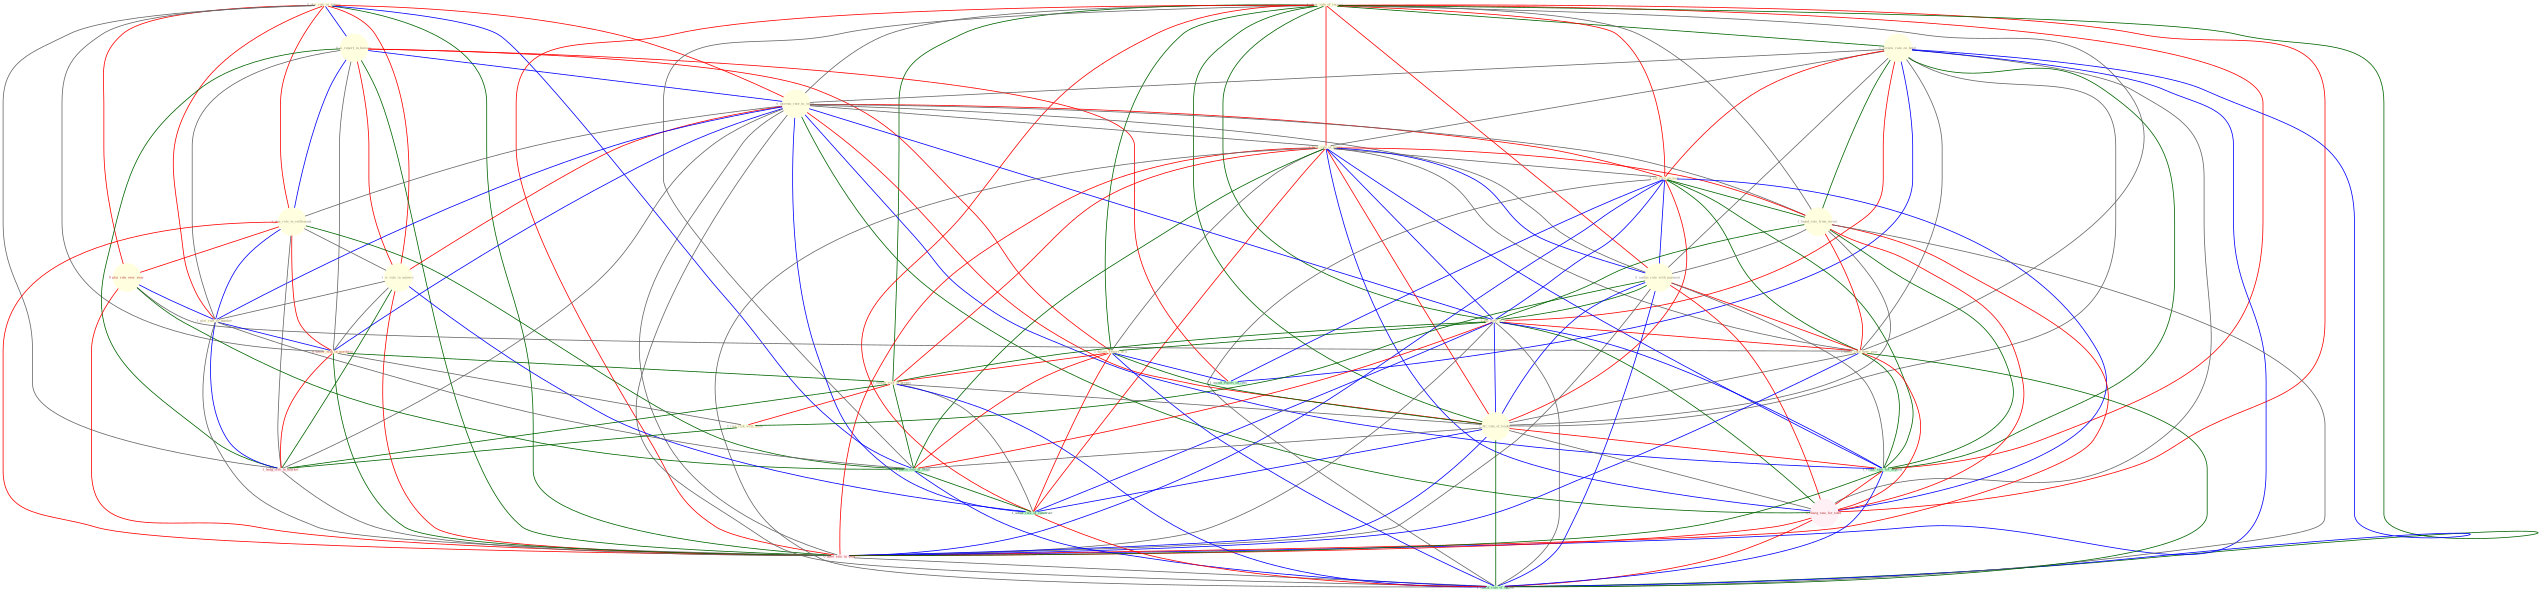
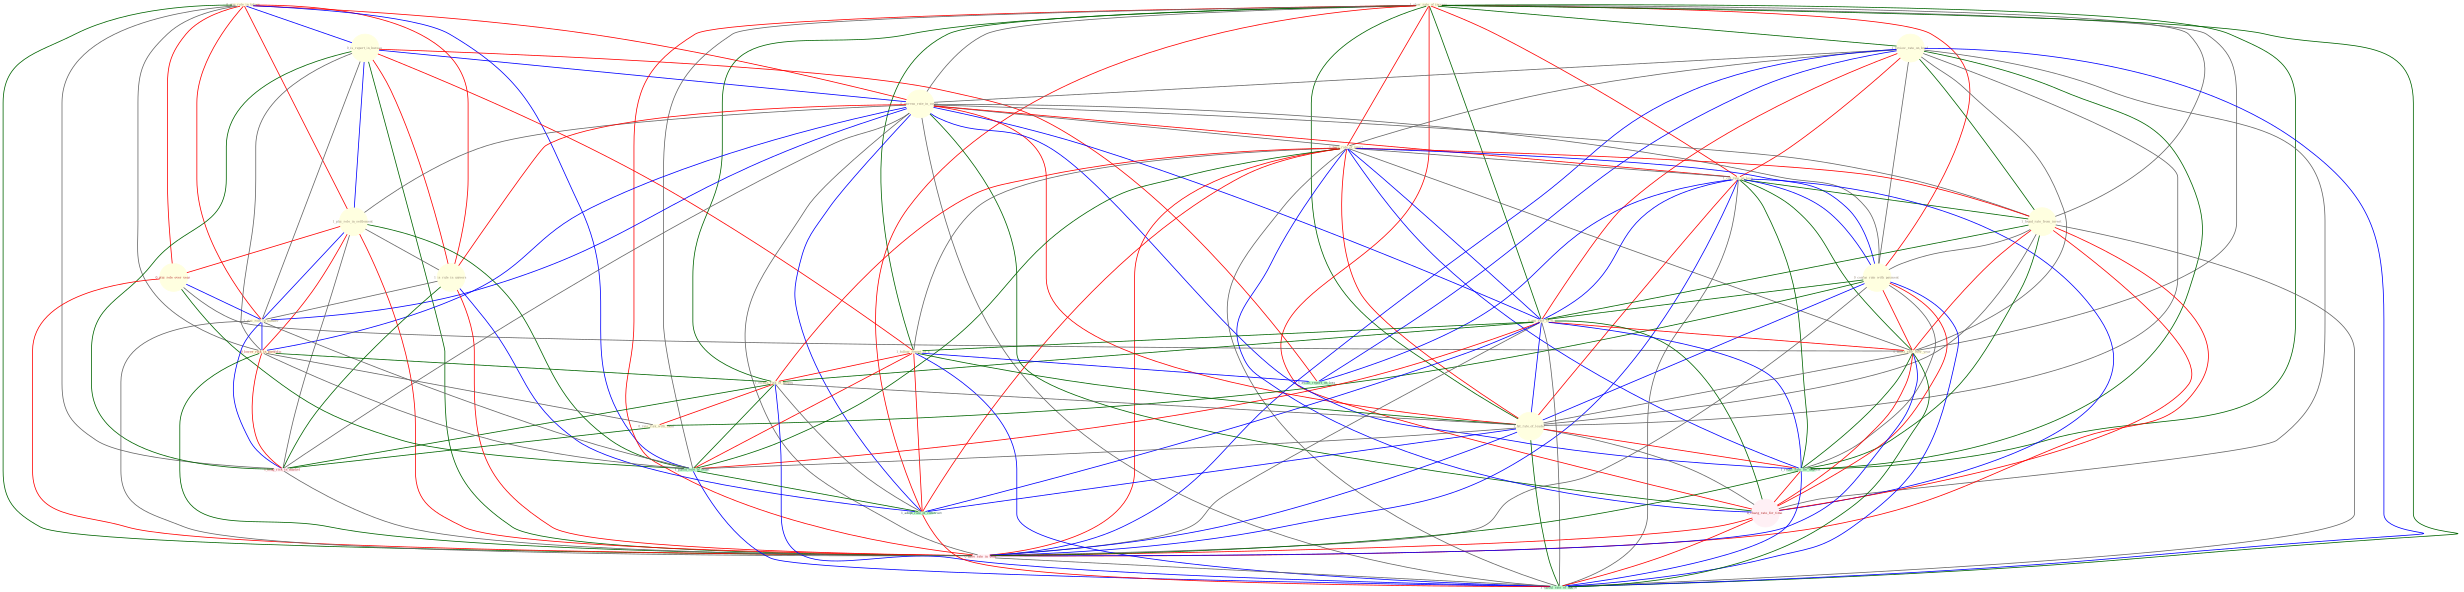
(2113, 44) -> (2264, 50)
(360, 318) -> (457, 430)
